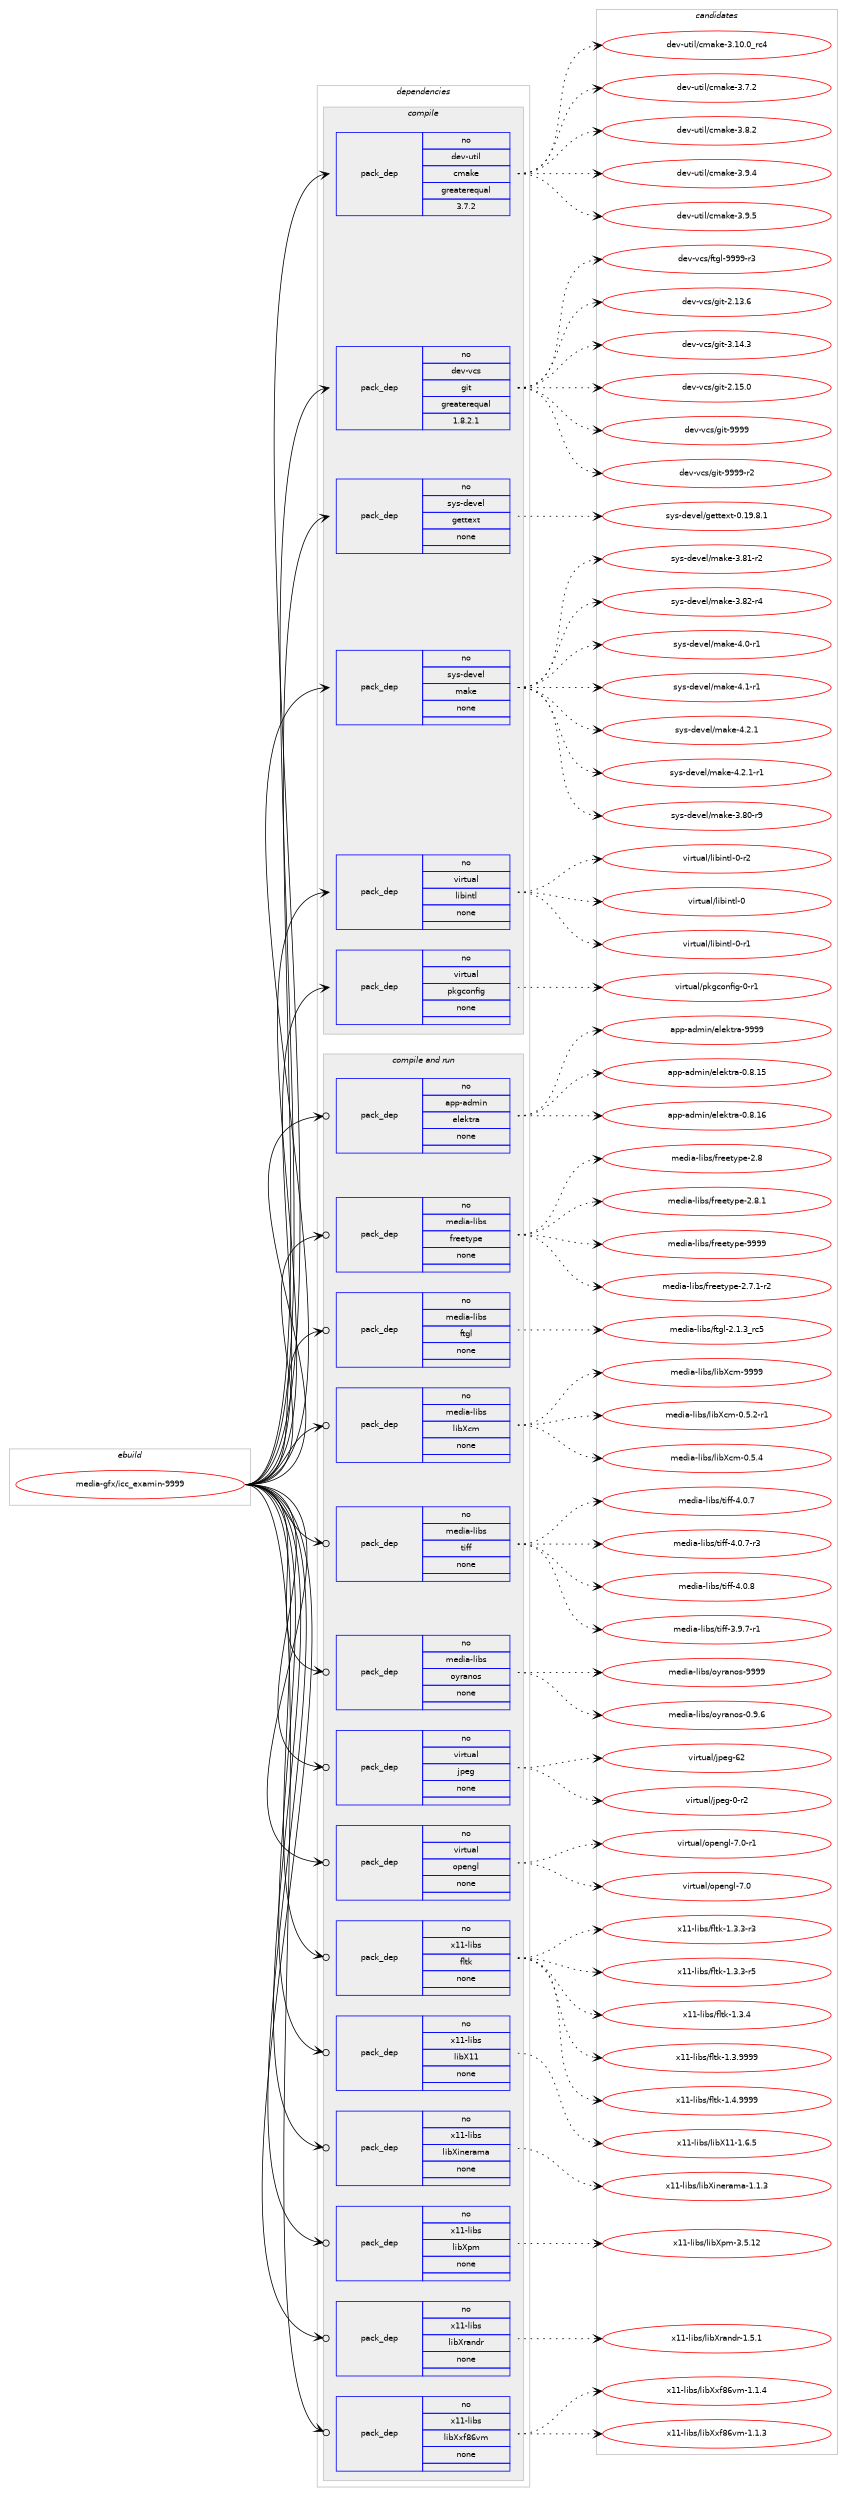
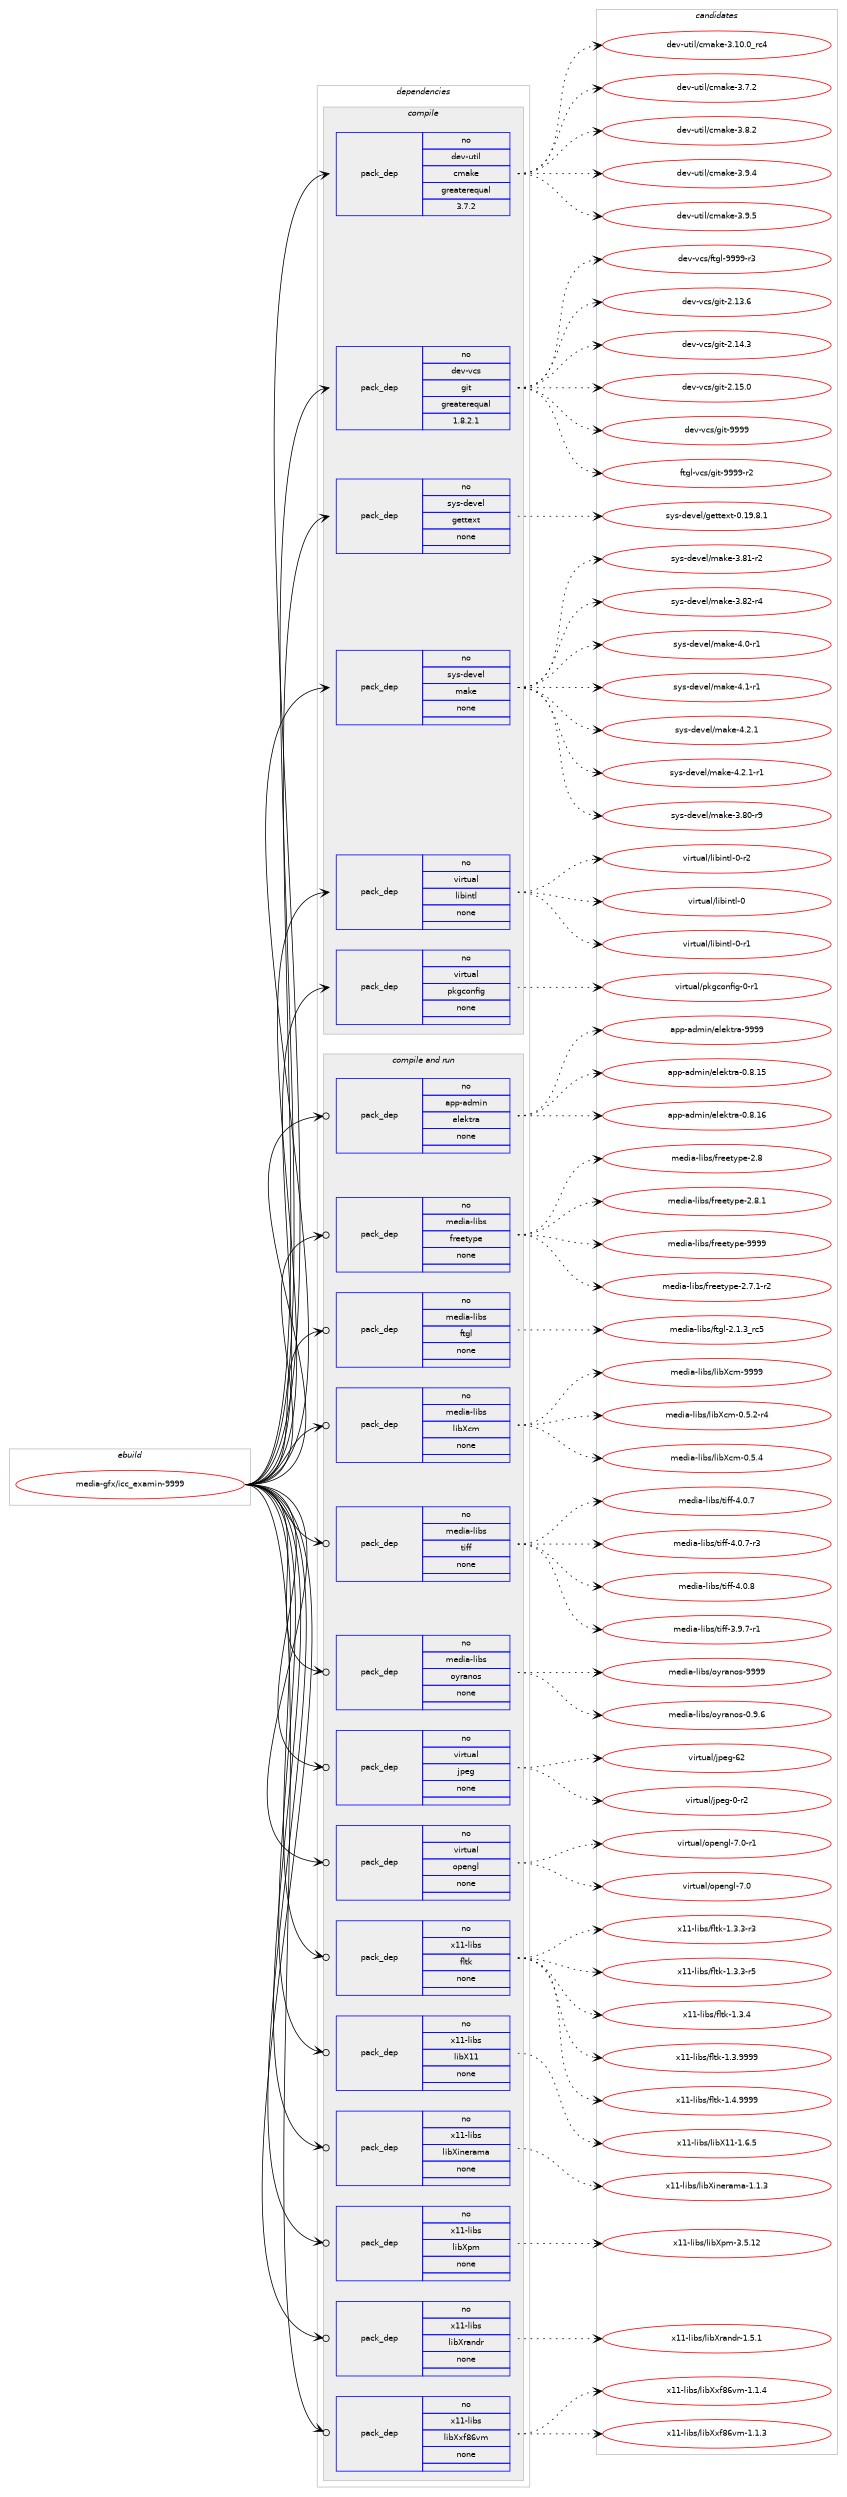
(717, 345) -> (717, 345)
(717, 473) -> (717, 473)
(717, 1416) -> (717, 1416)
